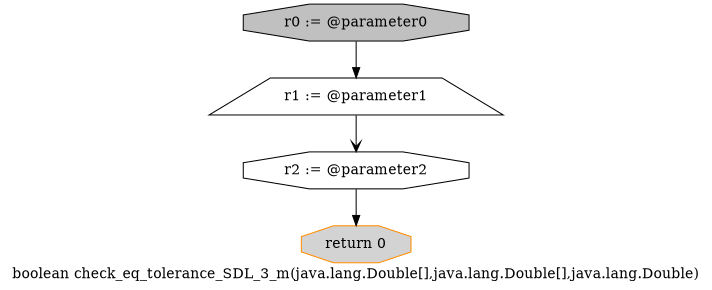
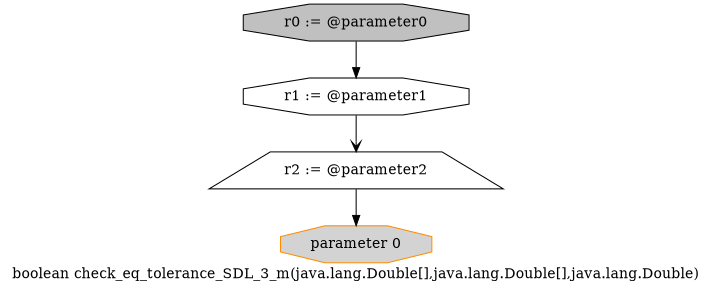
(356, 96) -> (356, 96)
(356, 170) -> (356, 170)
(356, 244) -> (356, 244)
